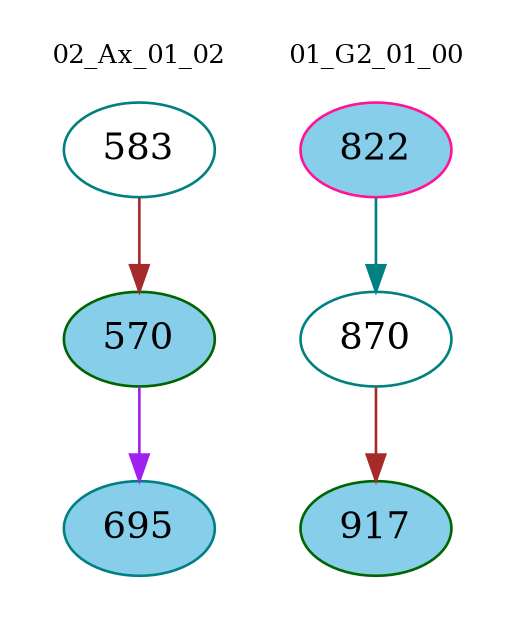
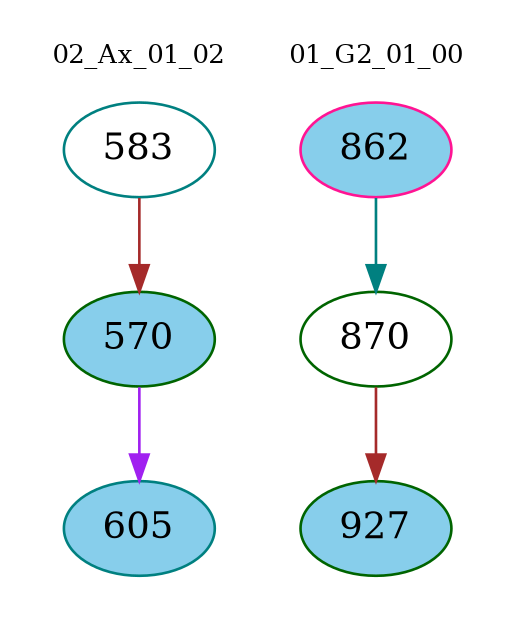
(376, 150) -> (376, 150)
(376, 339) -> (376, 339)
(139, 528) -> (139, 528)
(376, 528) -> (376, 528)
